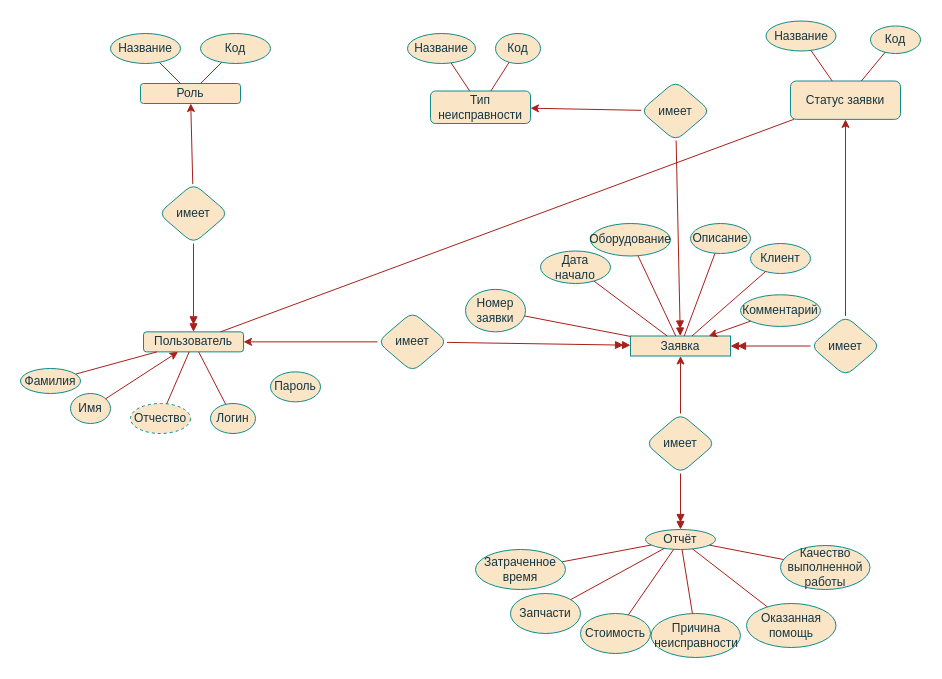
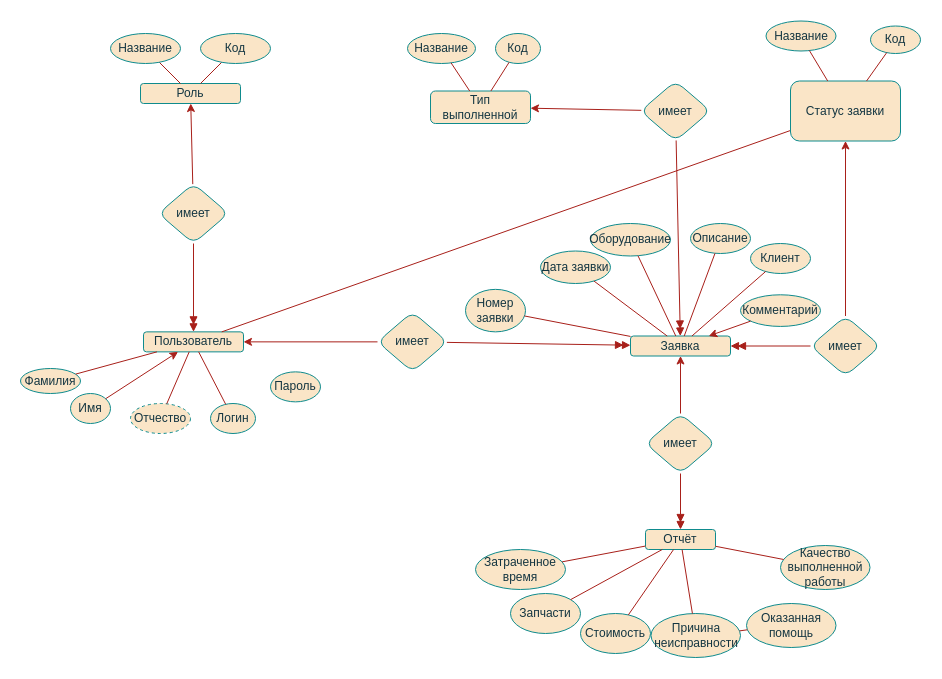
(846, 100) -> (846, 111)
(481, 108) -> (481, 108)
(576, 268) -> (576, 268)
(681, 346) -> (681, 346)
(681, 540) -> (681, 540)
(730, 578) -> (744, 630)
